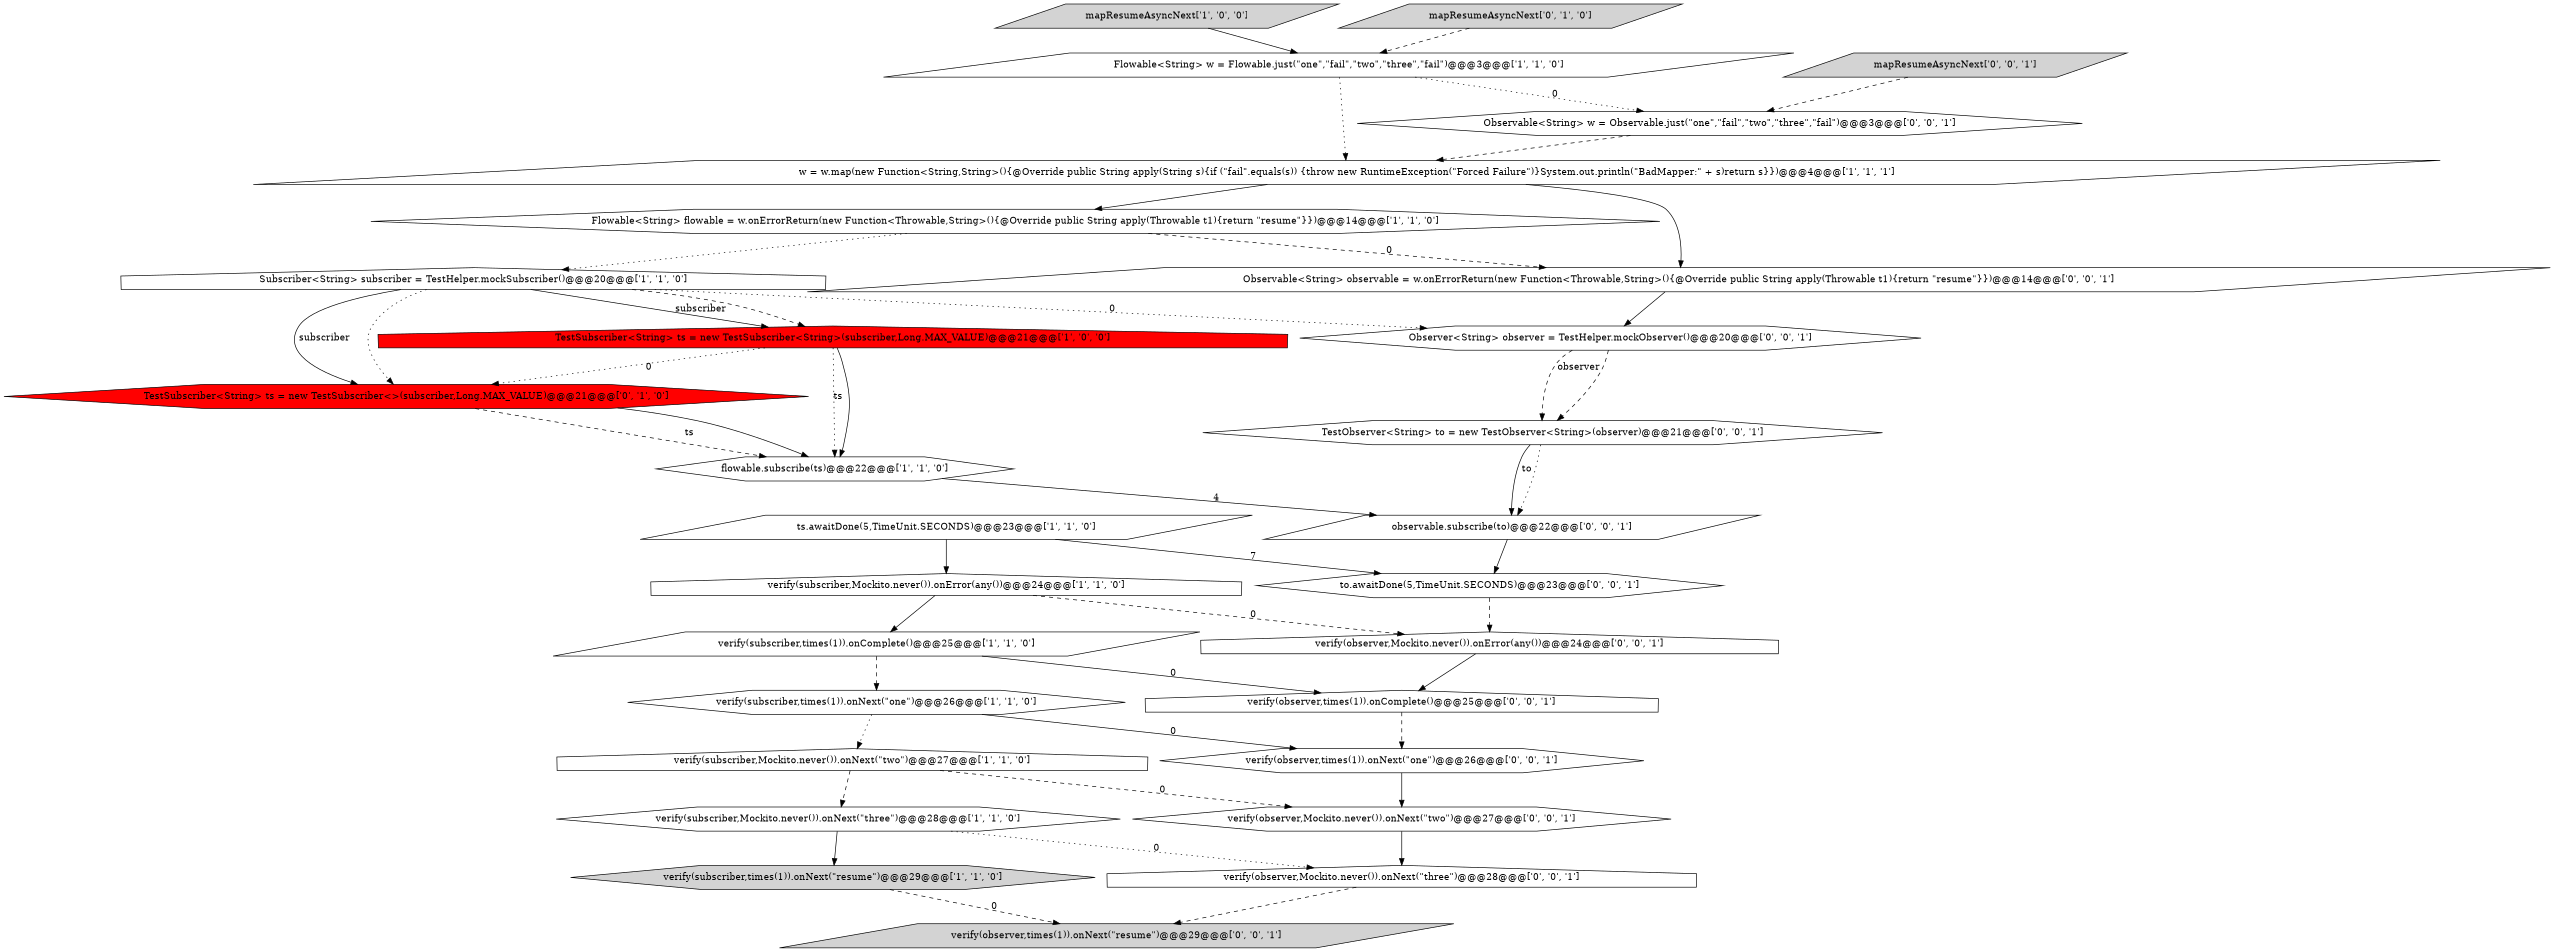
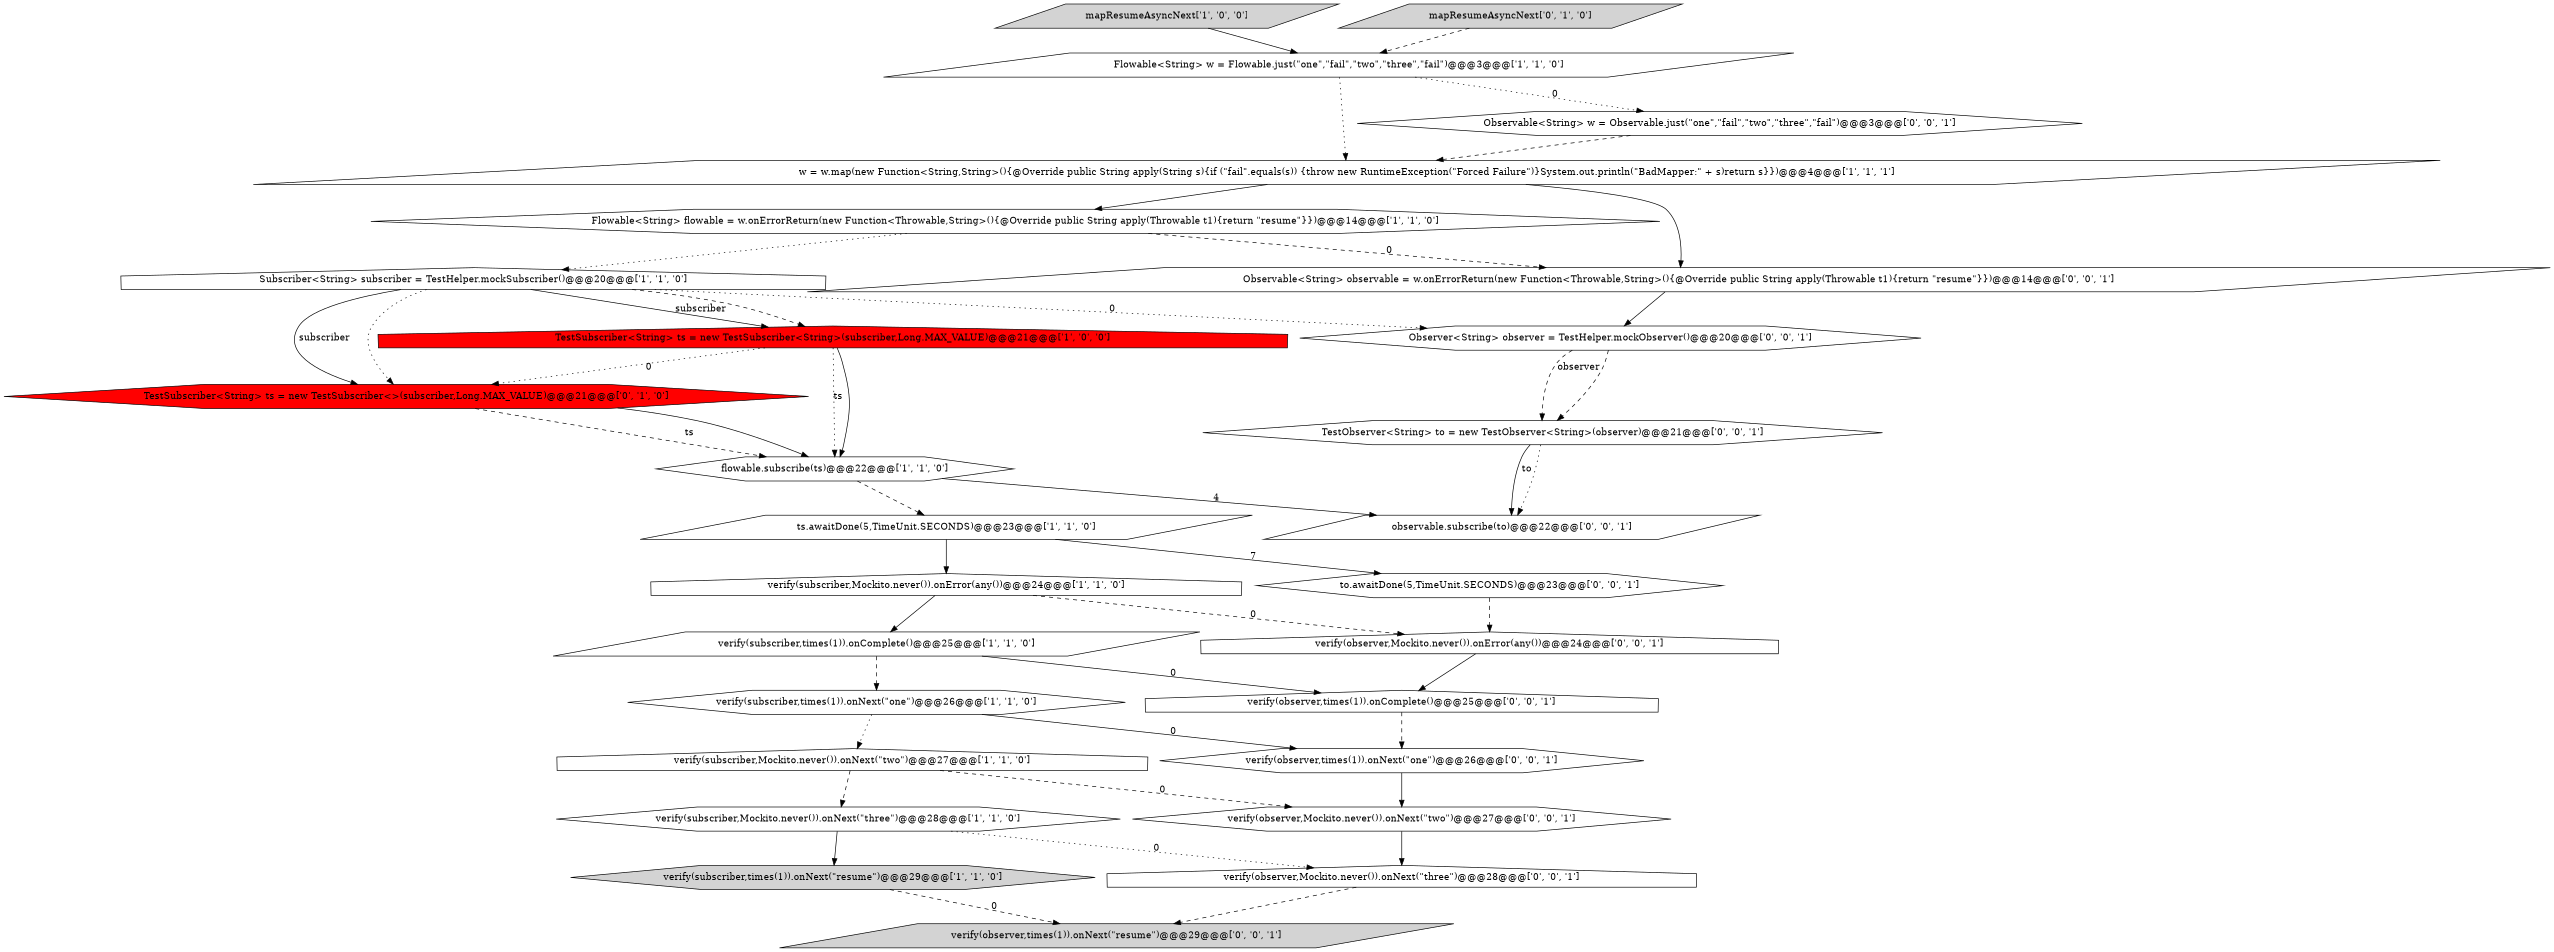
(1955, 65) -> none
none -> (888, 497)
(1502, 553) -> none
